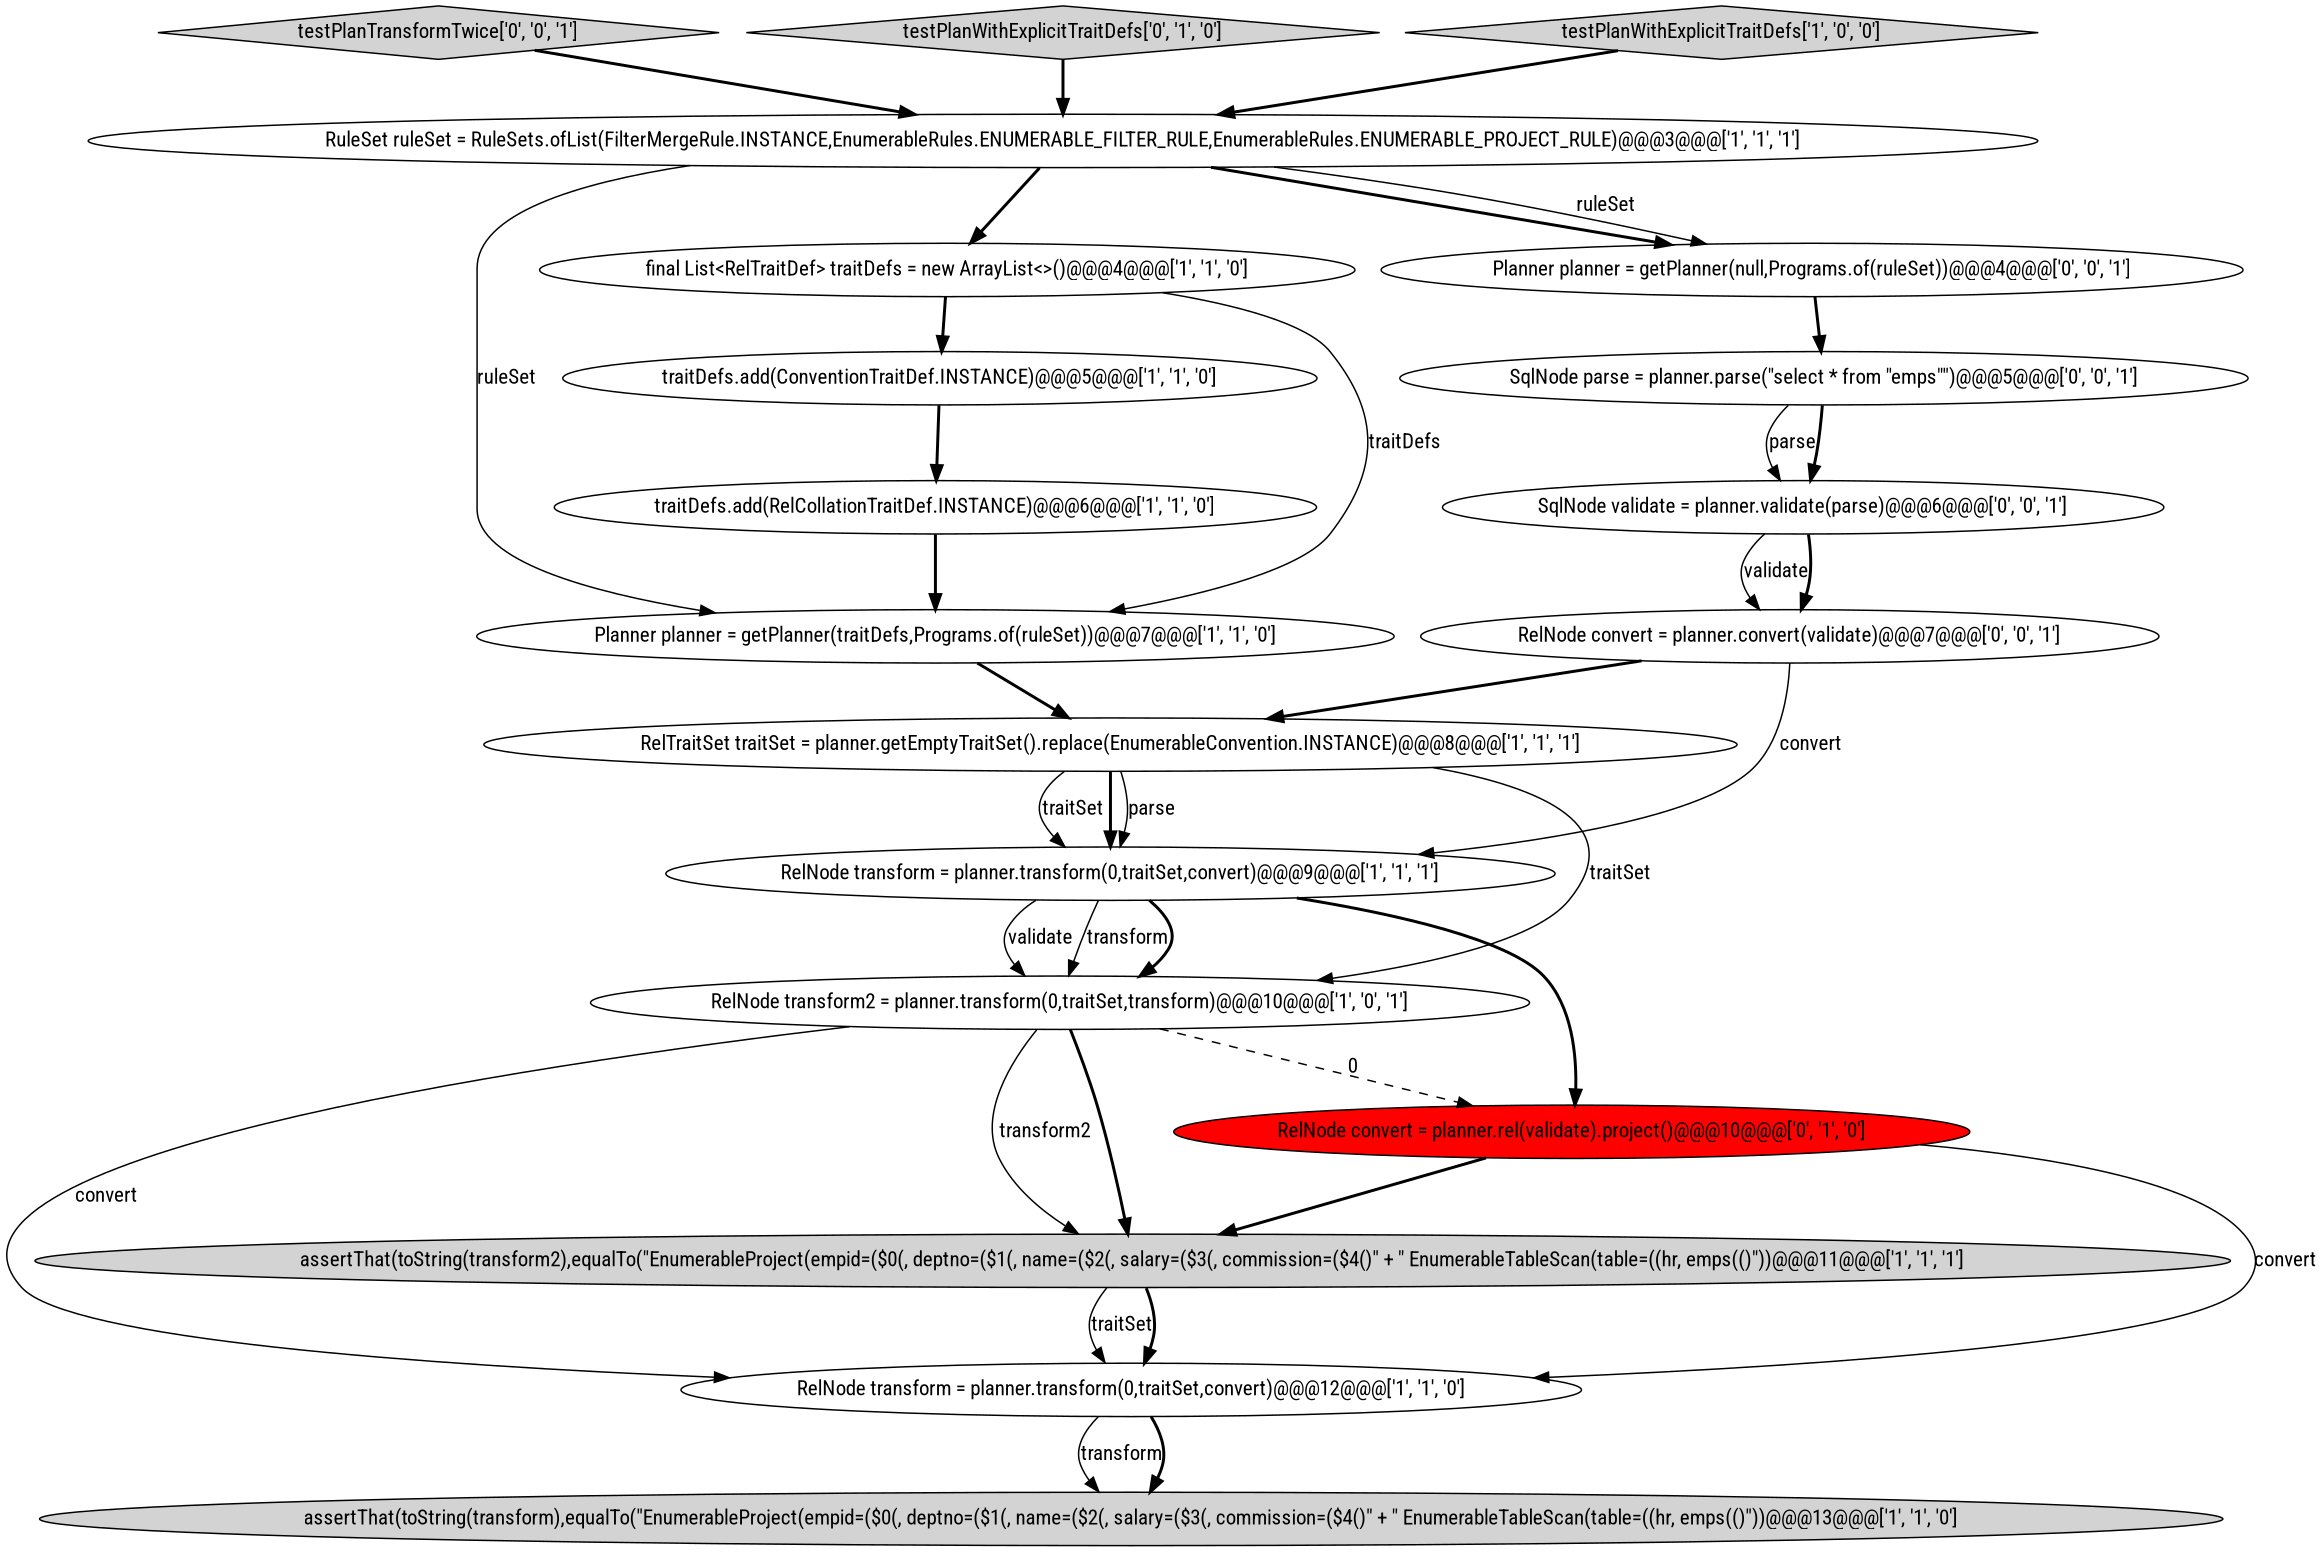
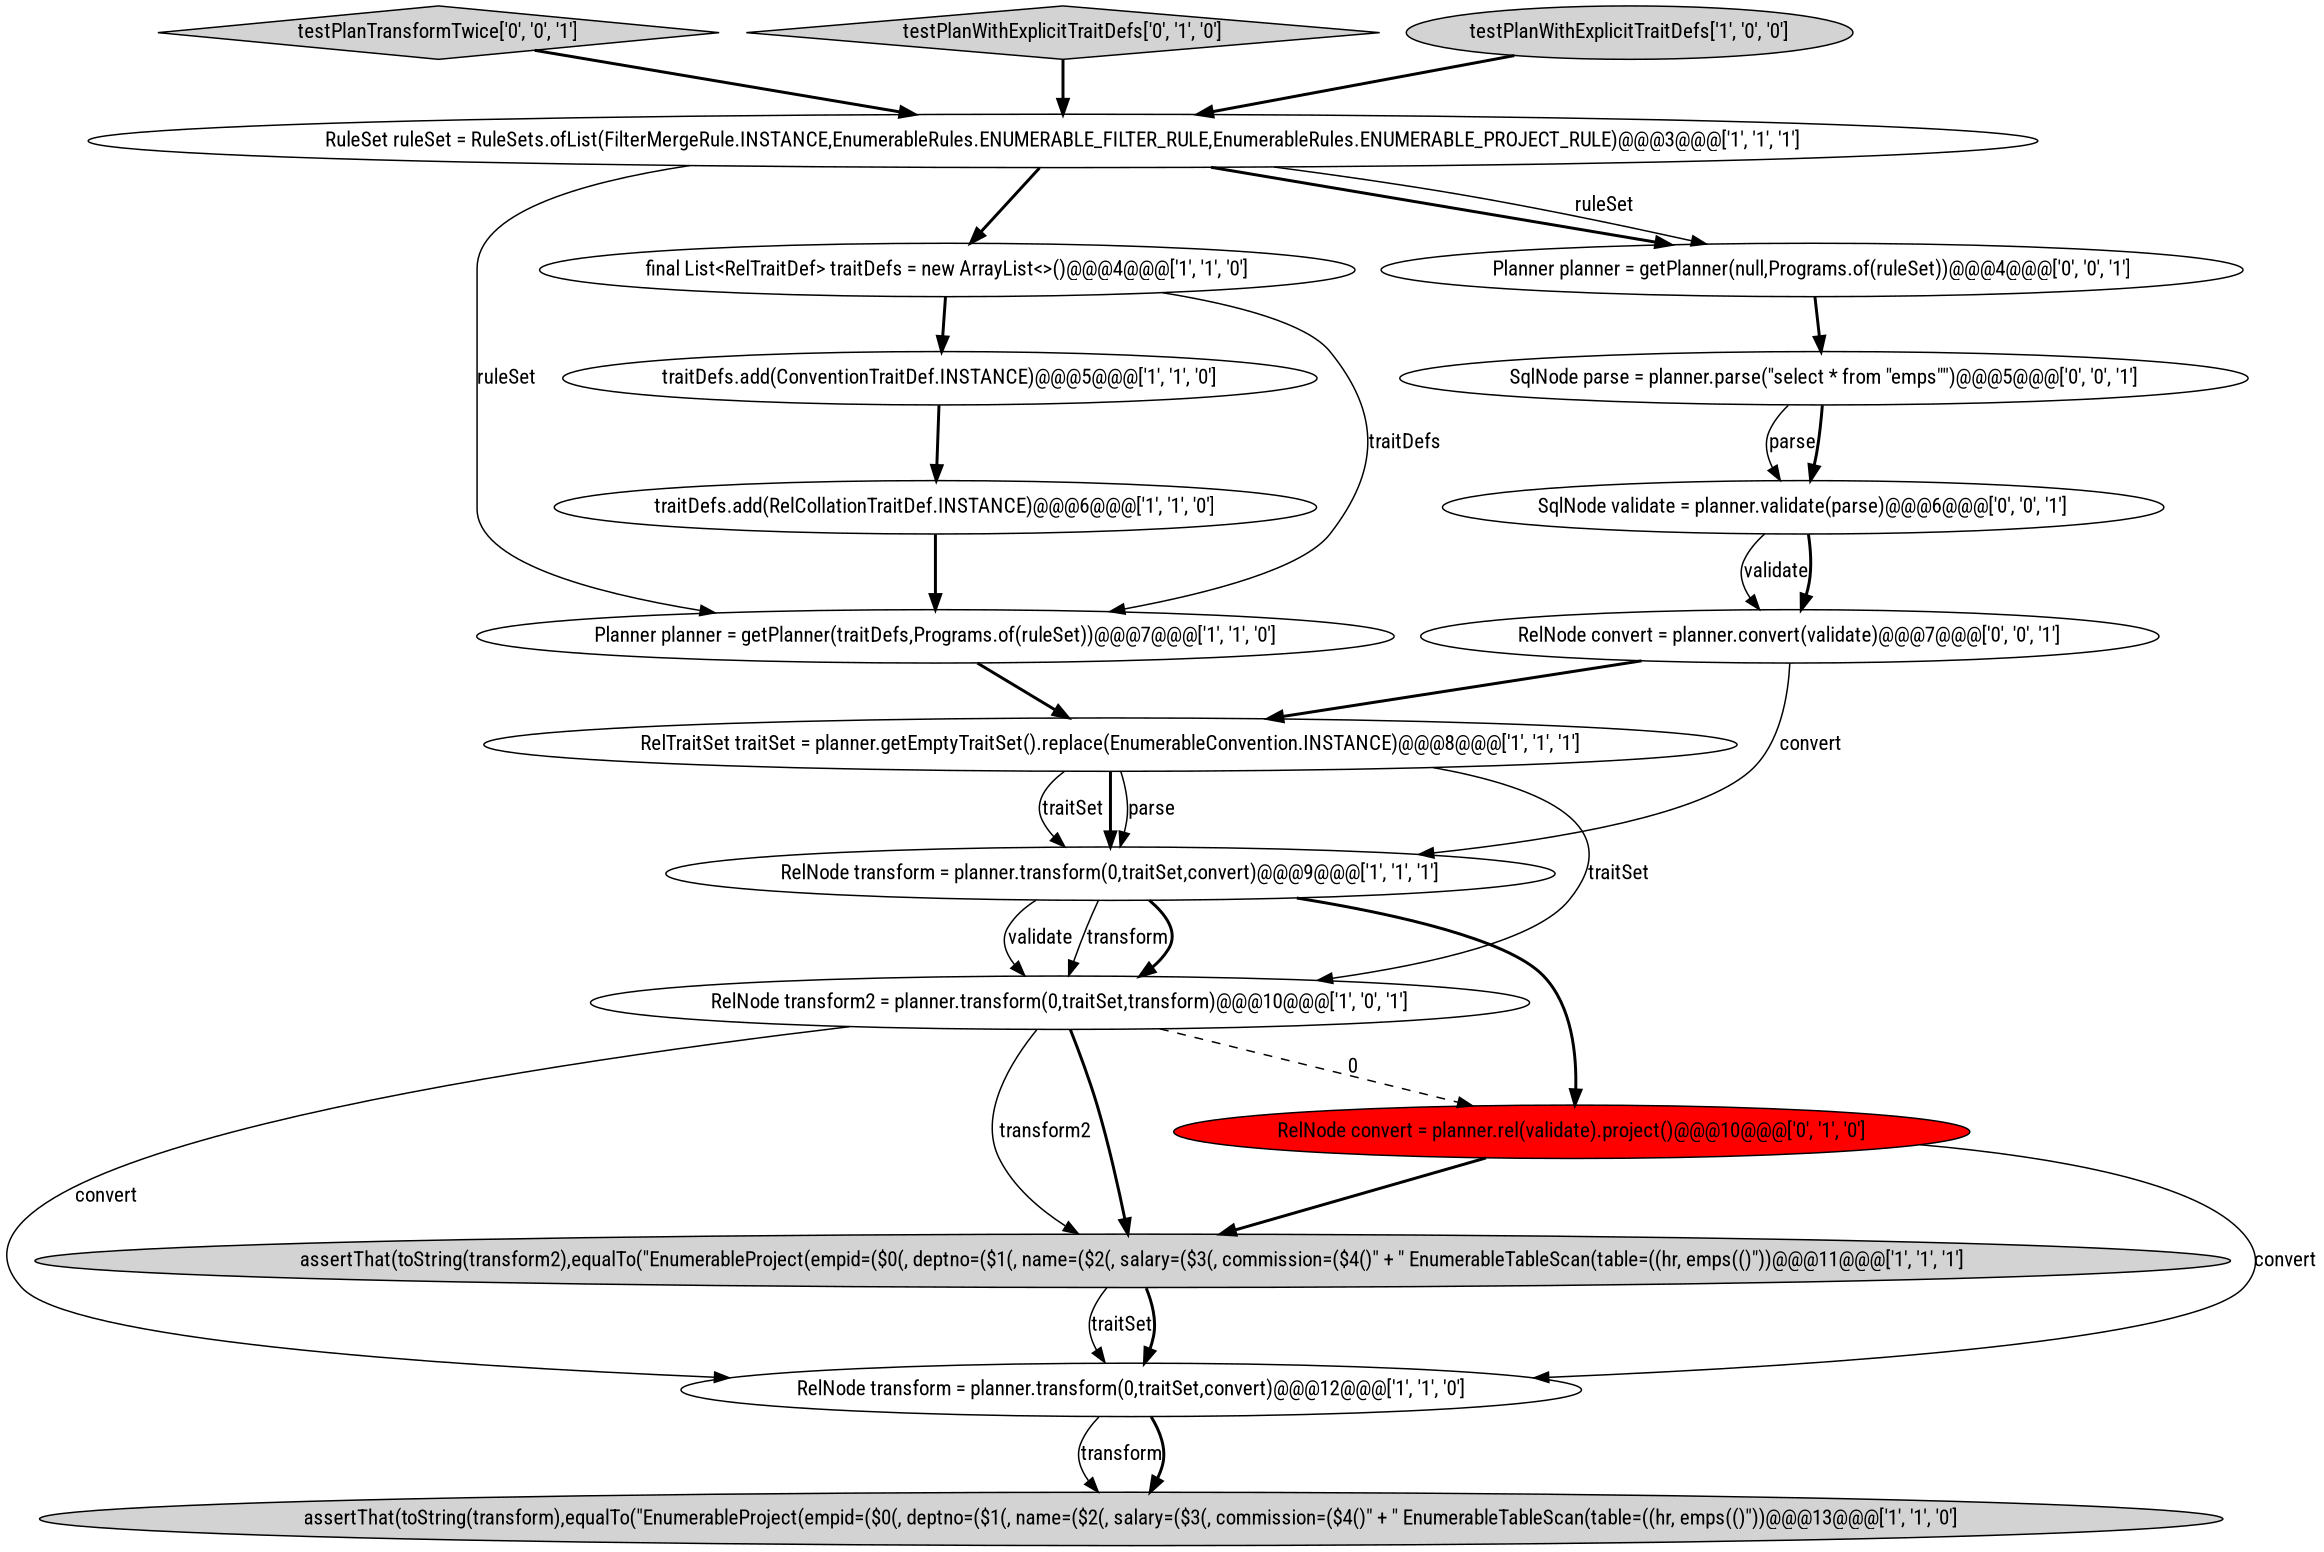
(1722, 33) -> (1630, 33)
